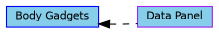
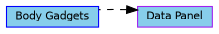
(124, 24) -> (113, 9)
